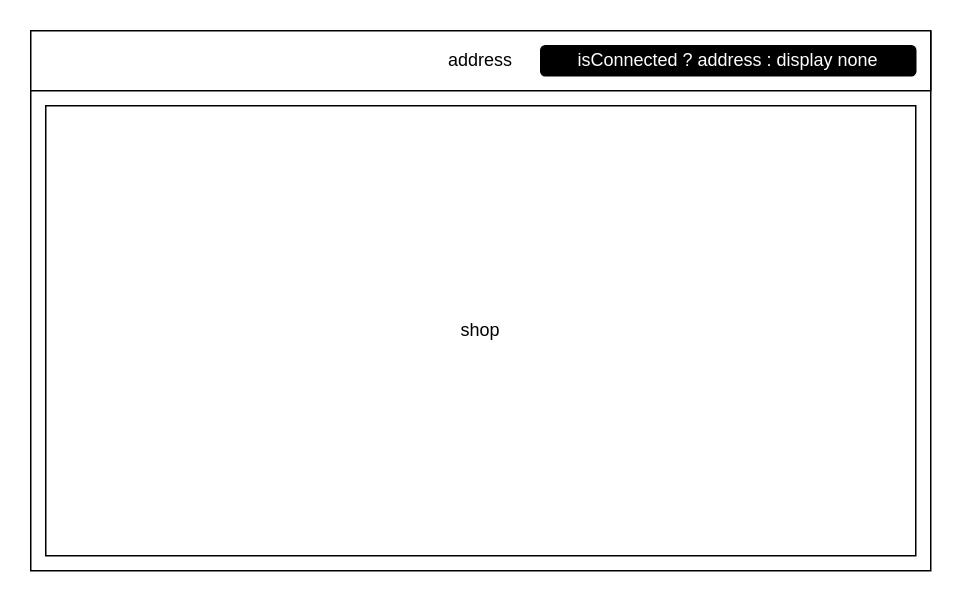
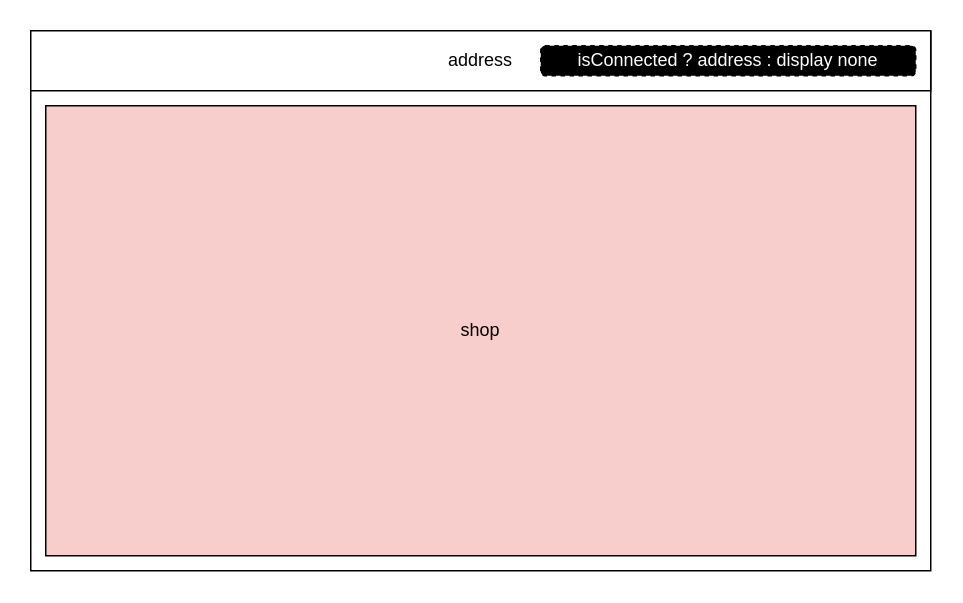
(728, 61) -> (728, 61)
(481, 331) -> (481, 331)
